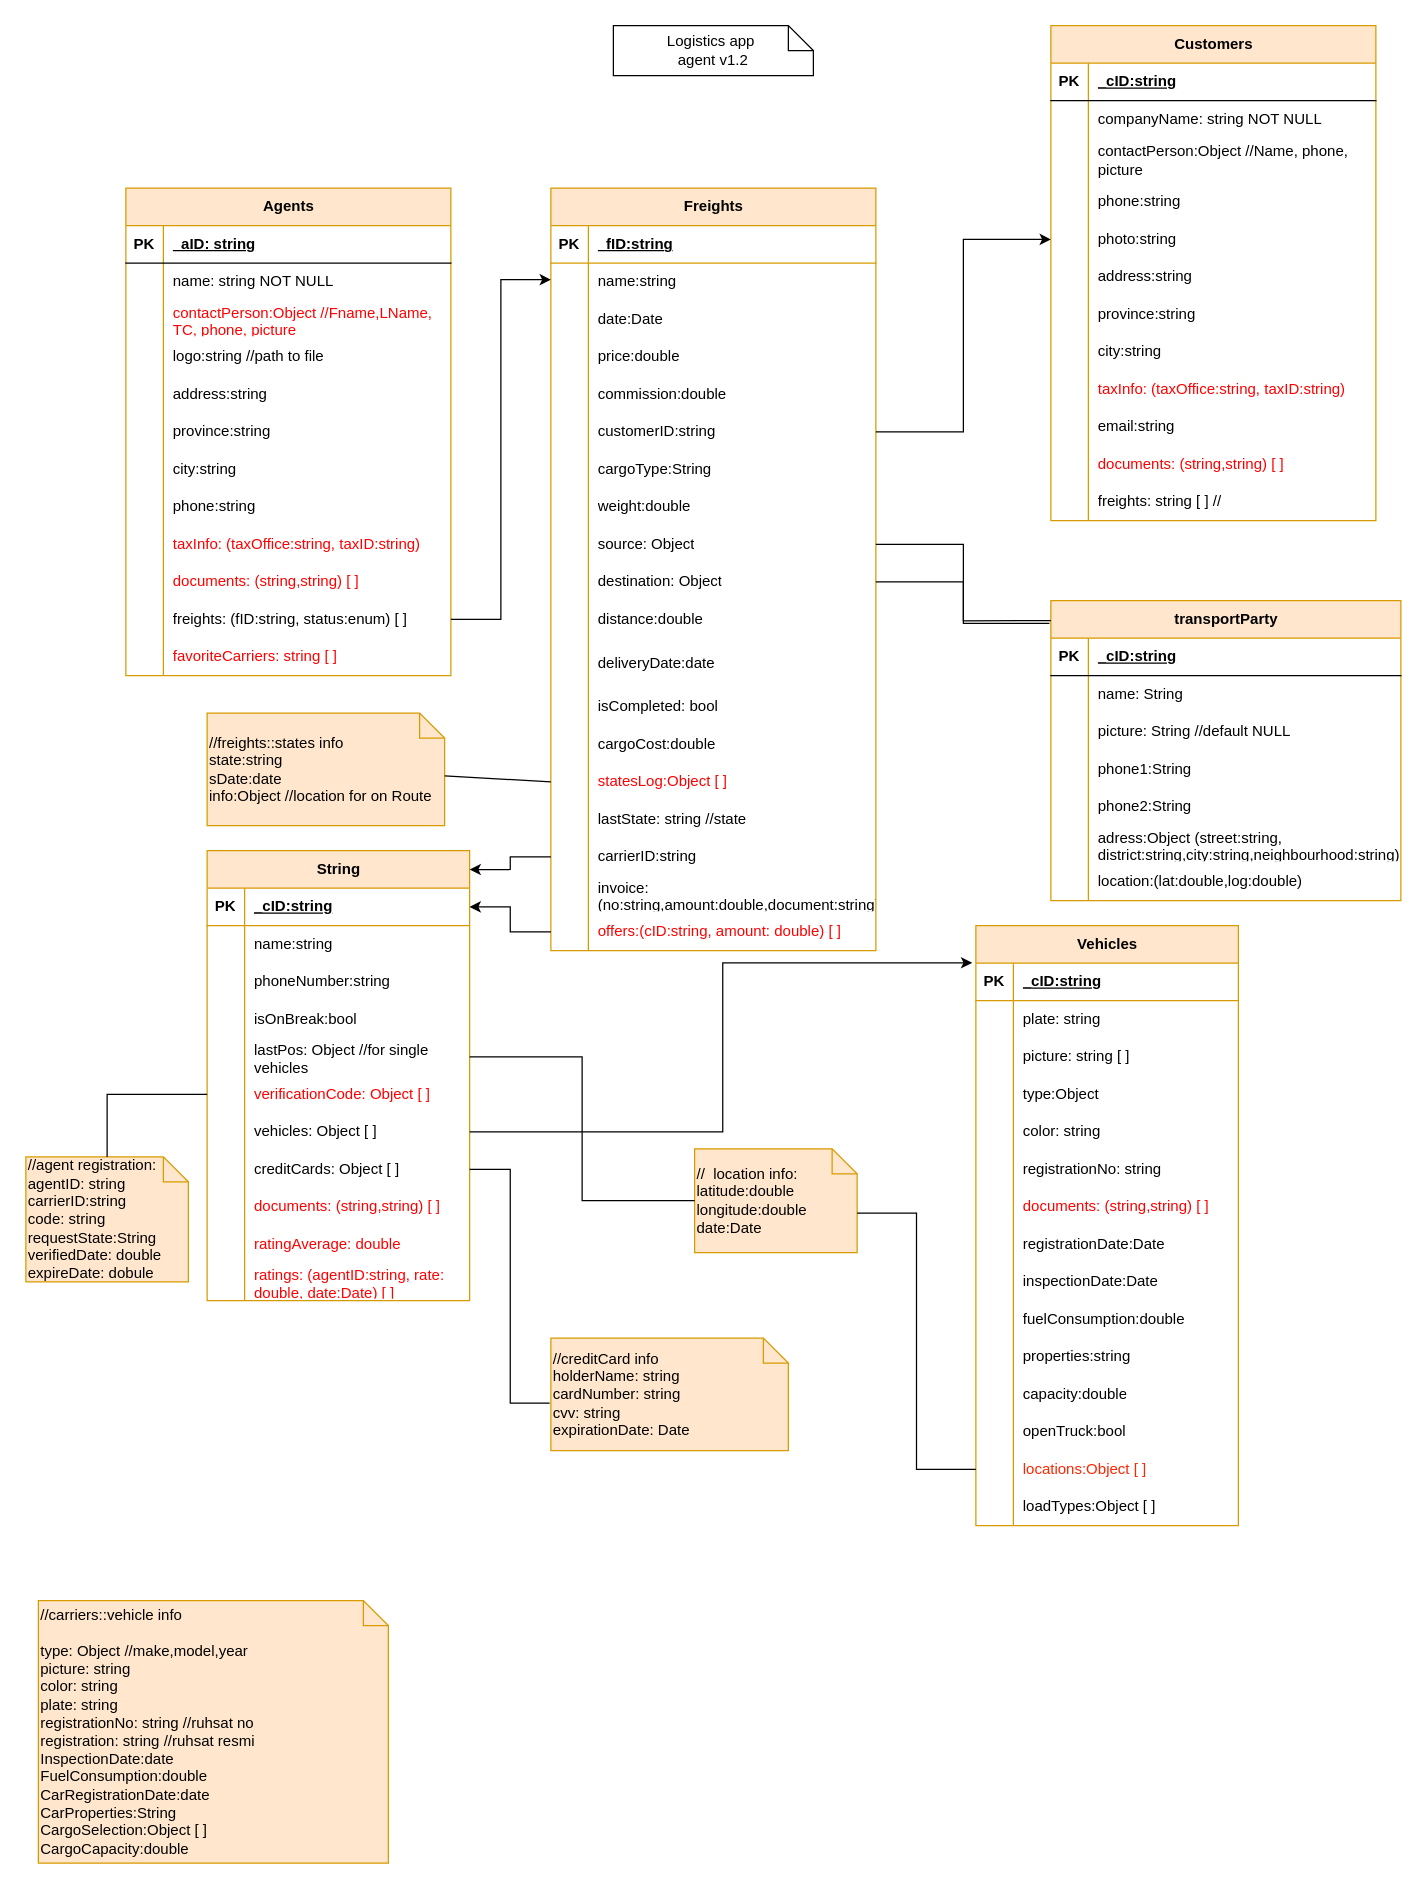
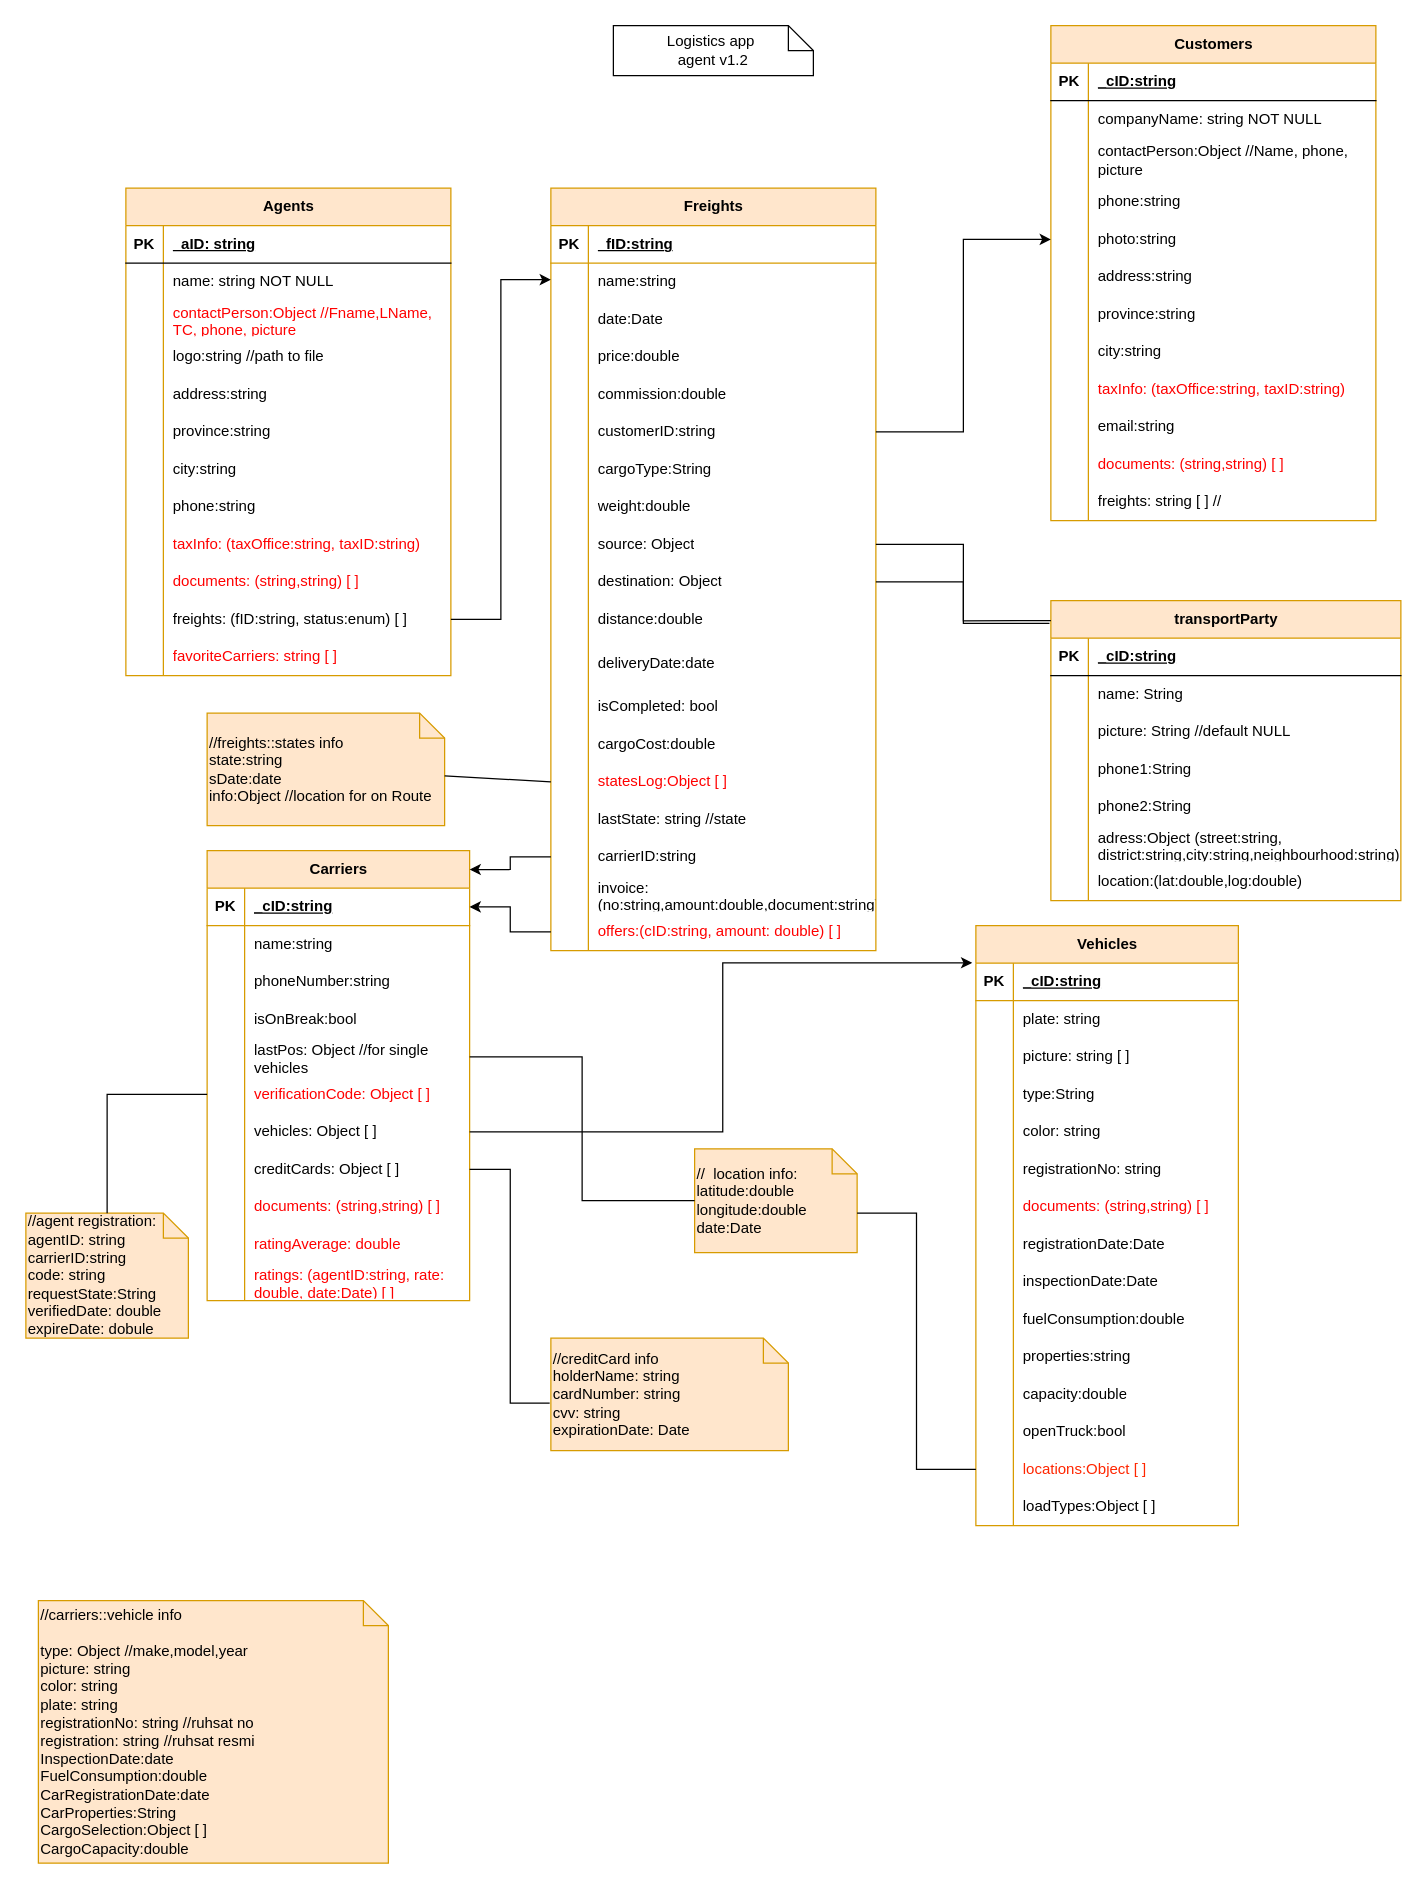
(339, 869) -> (339, 869)
(1067, 1094) -> (1065, 1094)
(107, 1219) -> (107, 1276)
